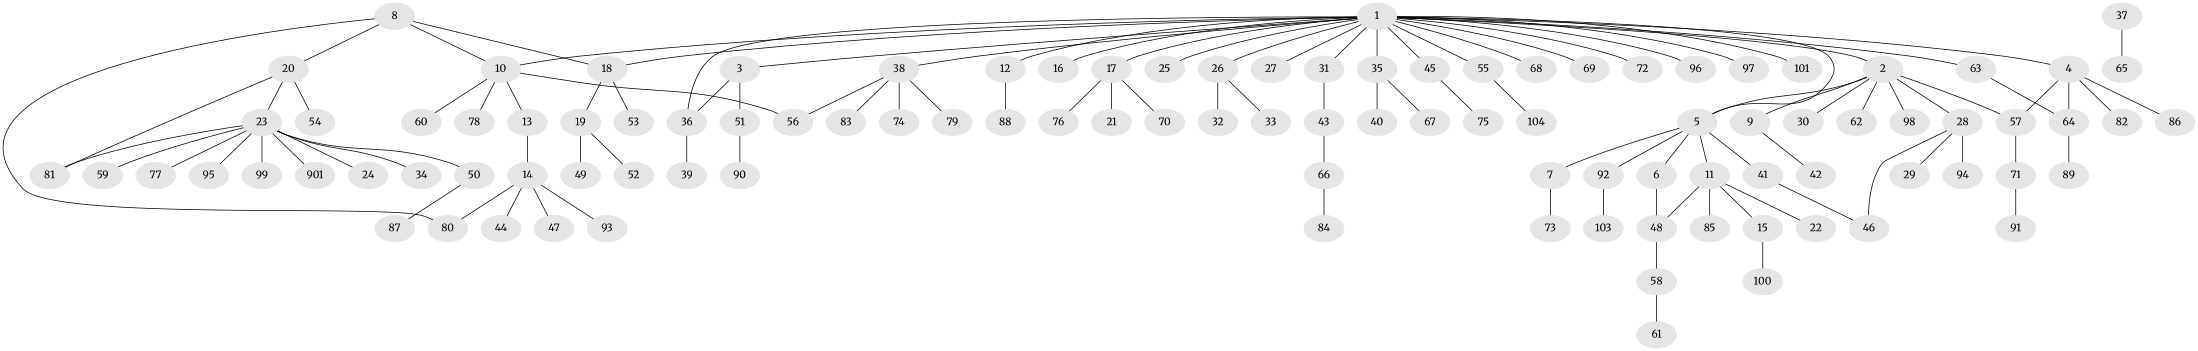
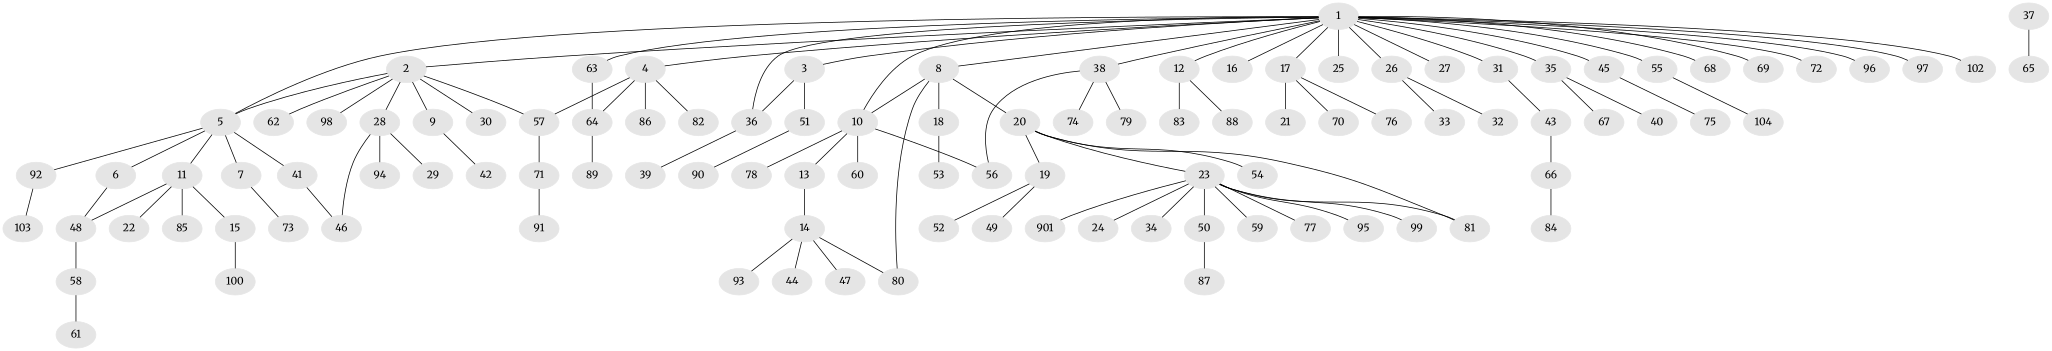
(936, 35) -> (1139, 43)
(1802, 69) -> (1976, 69)
(594, 96) -> (1032, 149)
(873, 96) -> (1179, 96)
